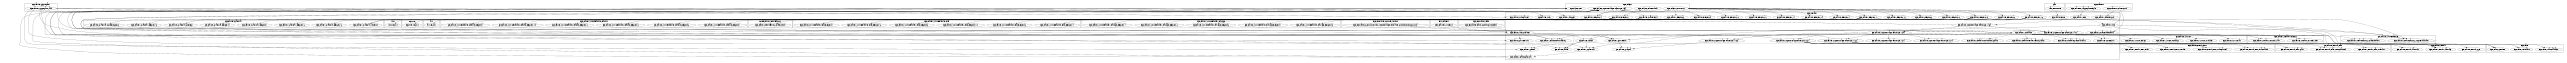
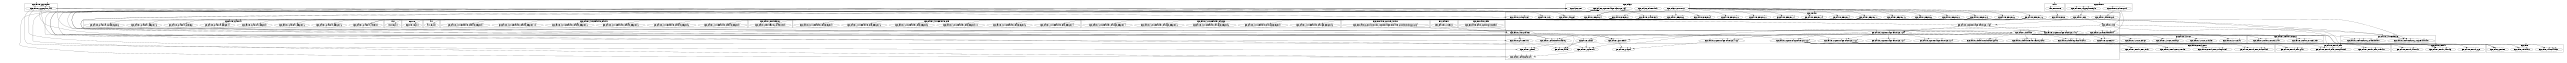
(2055, 5) -> (2055, 5)
(770, 21) -> (770, 21)
